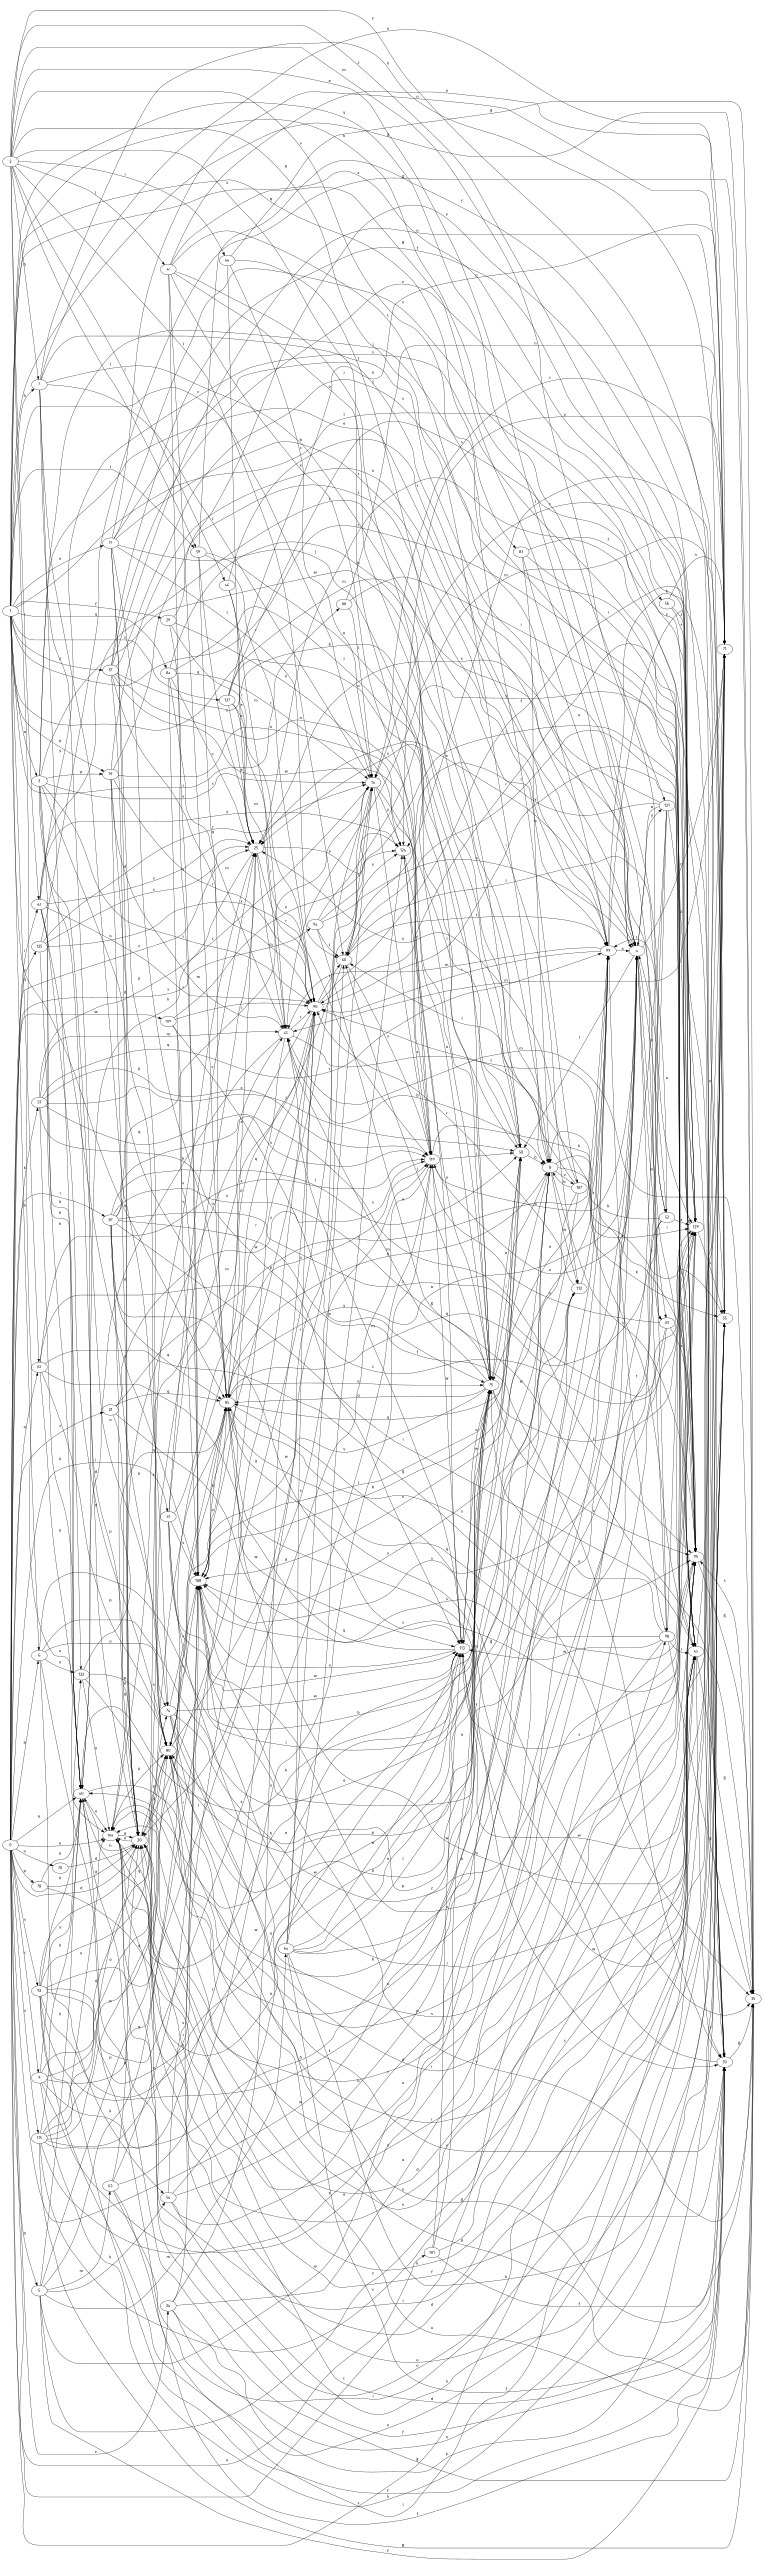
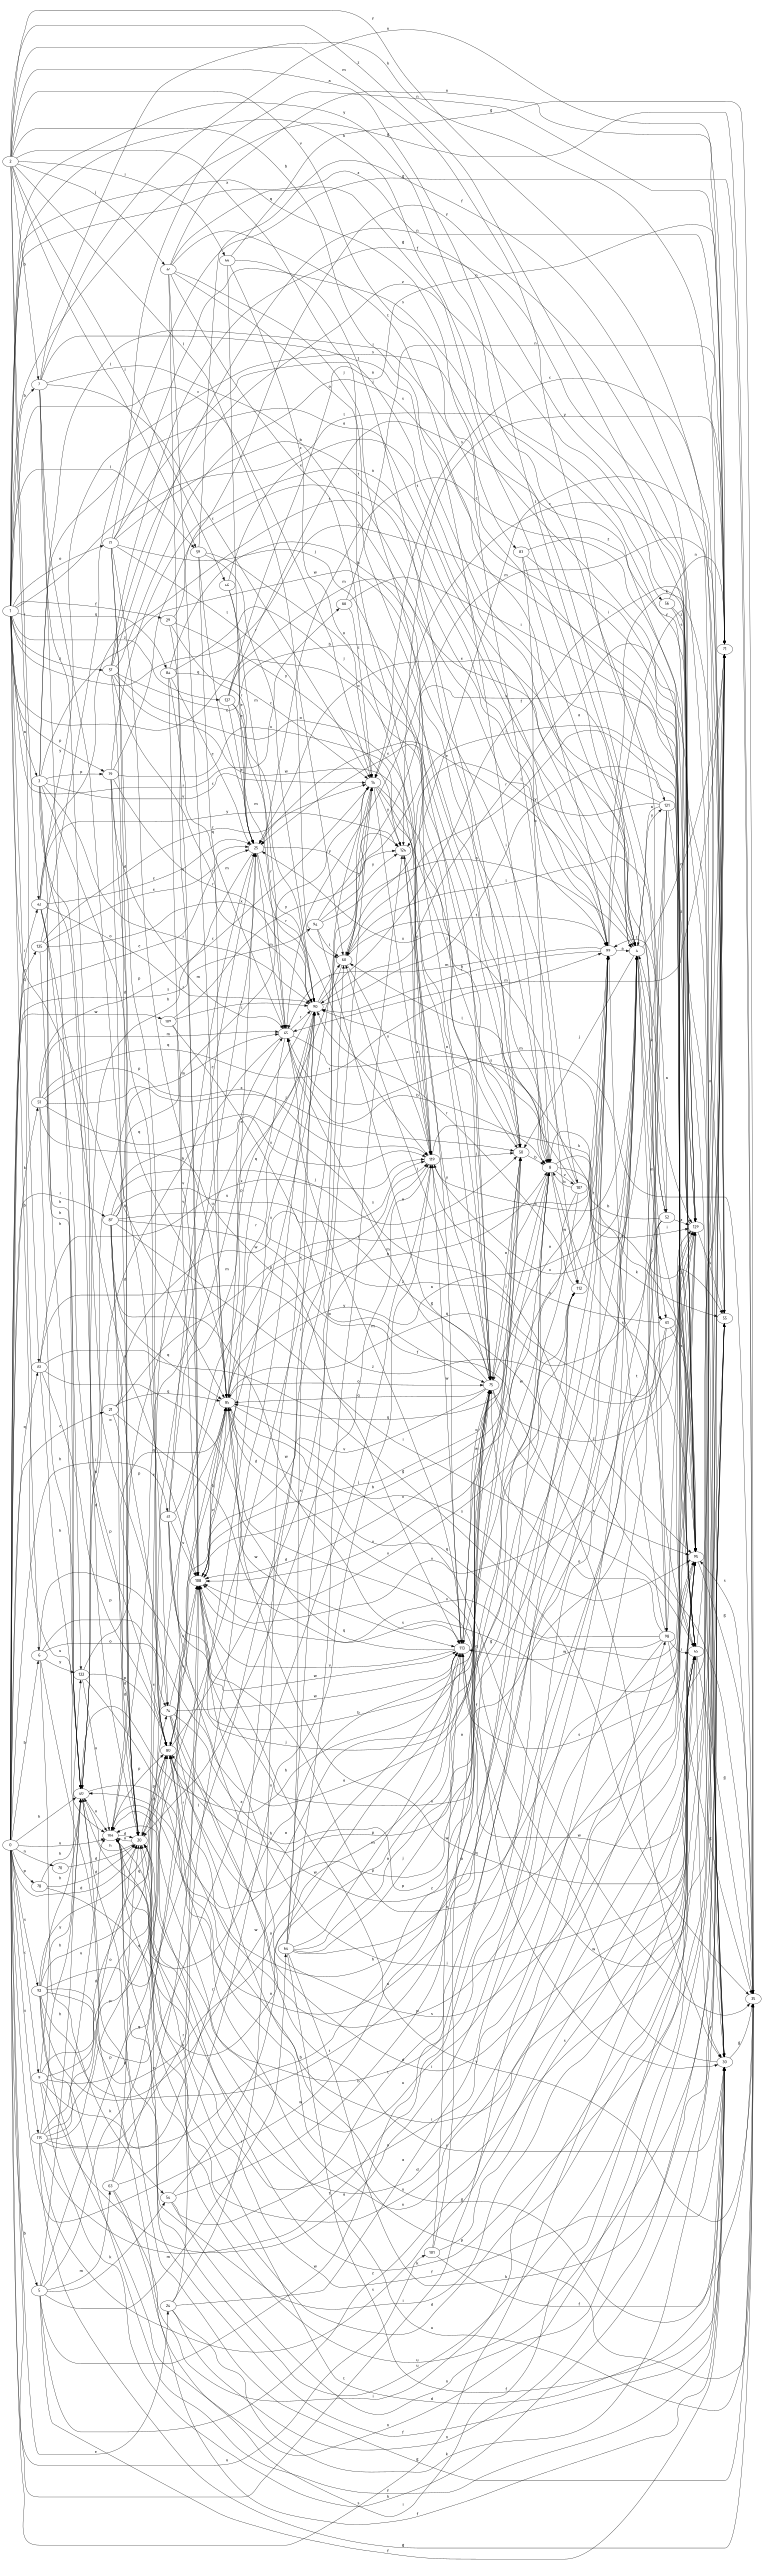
none -> (460, 986)
none -> (100, 1341)
(373, 1843) -> (373, 1843)
(184, 2028) -> (487, 1455)
